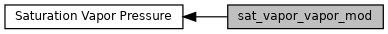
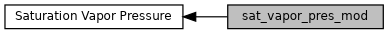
(306, 17) -> (306, 17)
